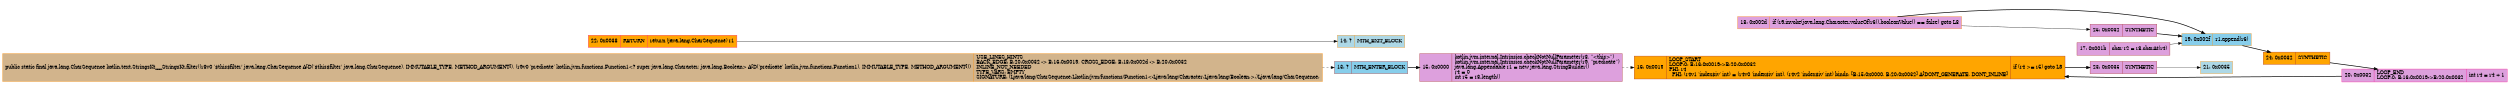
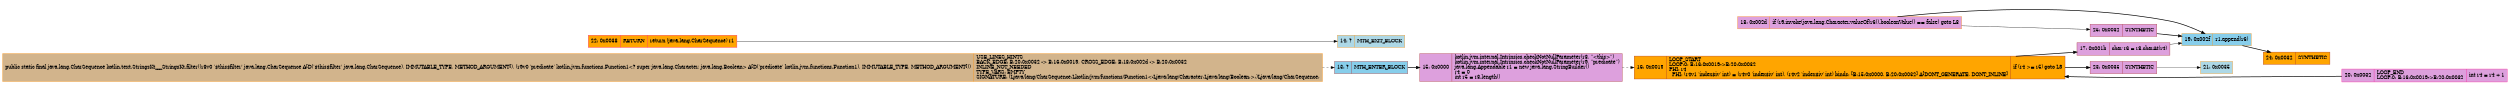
(2140, 49) -> (2140, 49)
none -> (2045, 54)
(2352, 66) -> none
